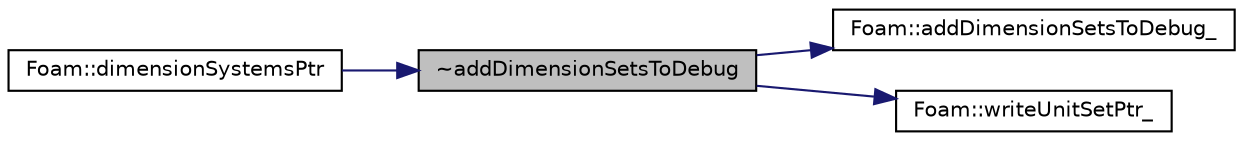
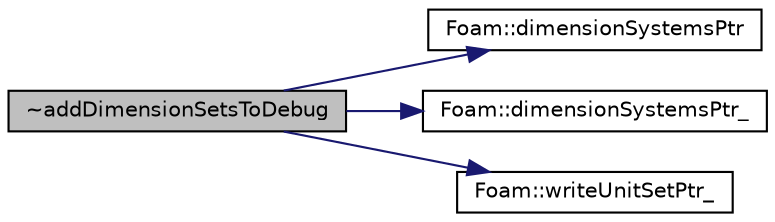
(1034, 30) -> (595, 111)
(370, 70) -> (376, 72)
